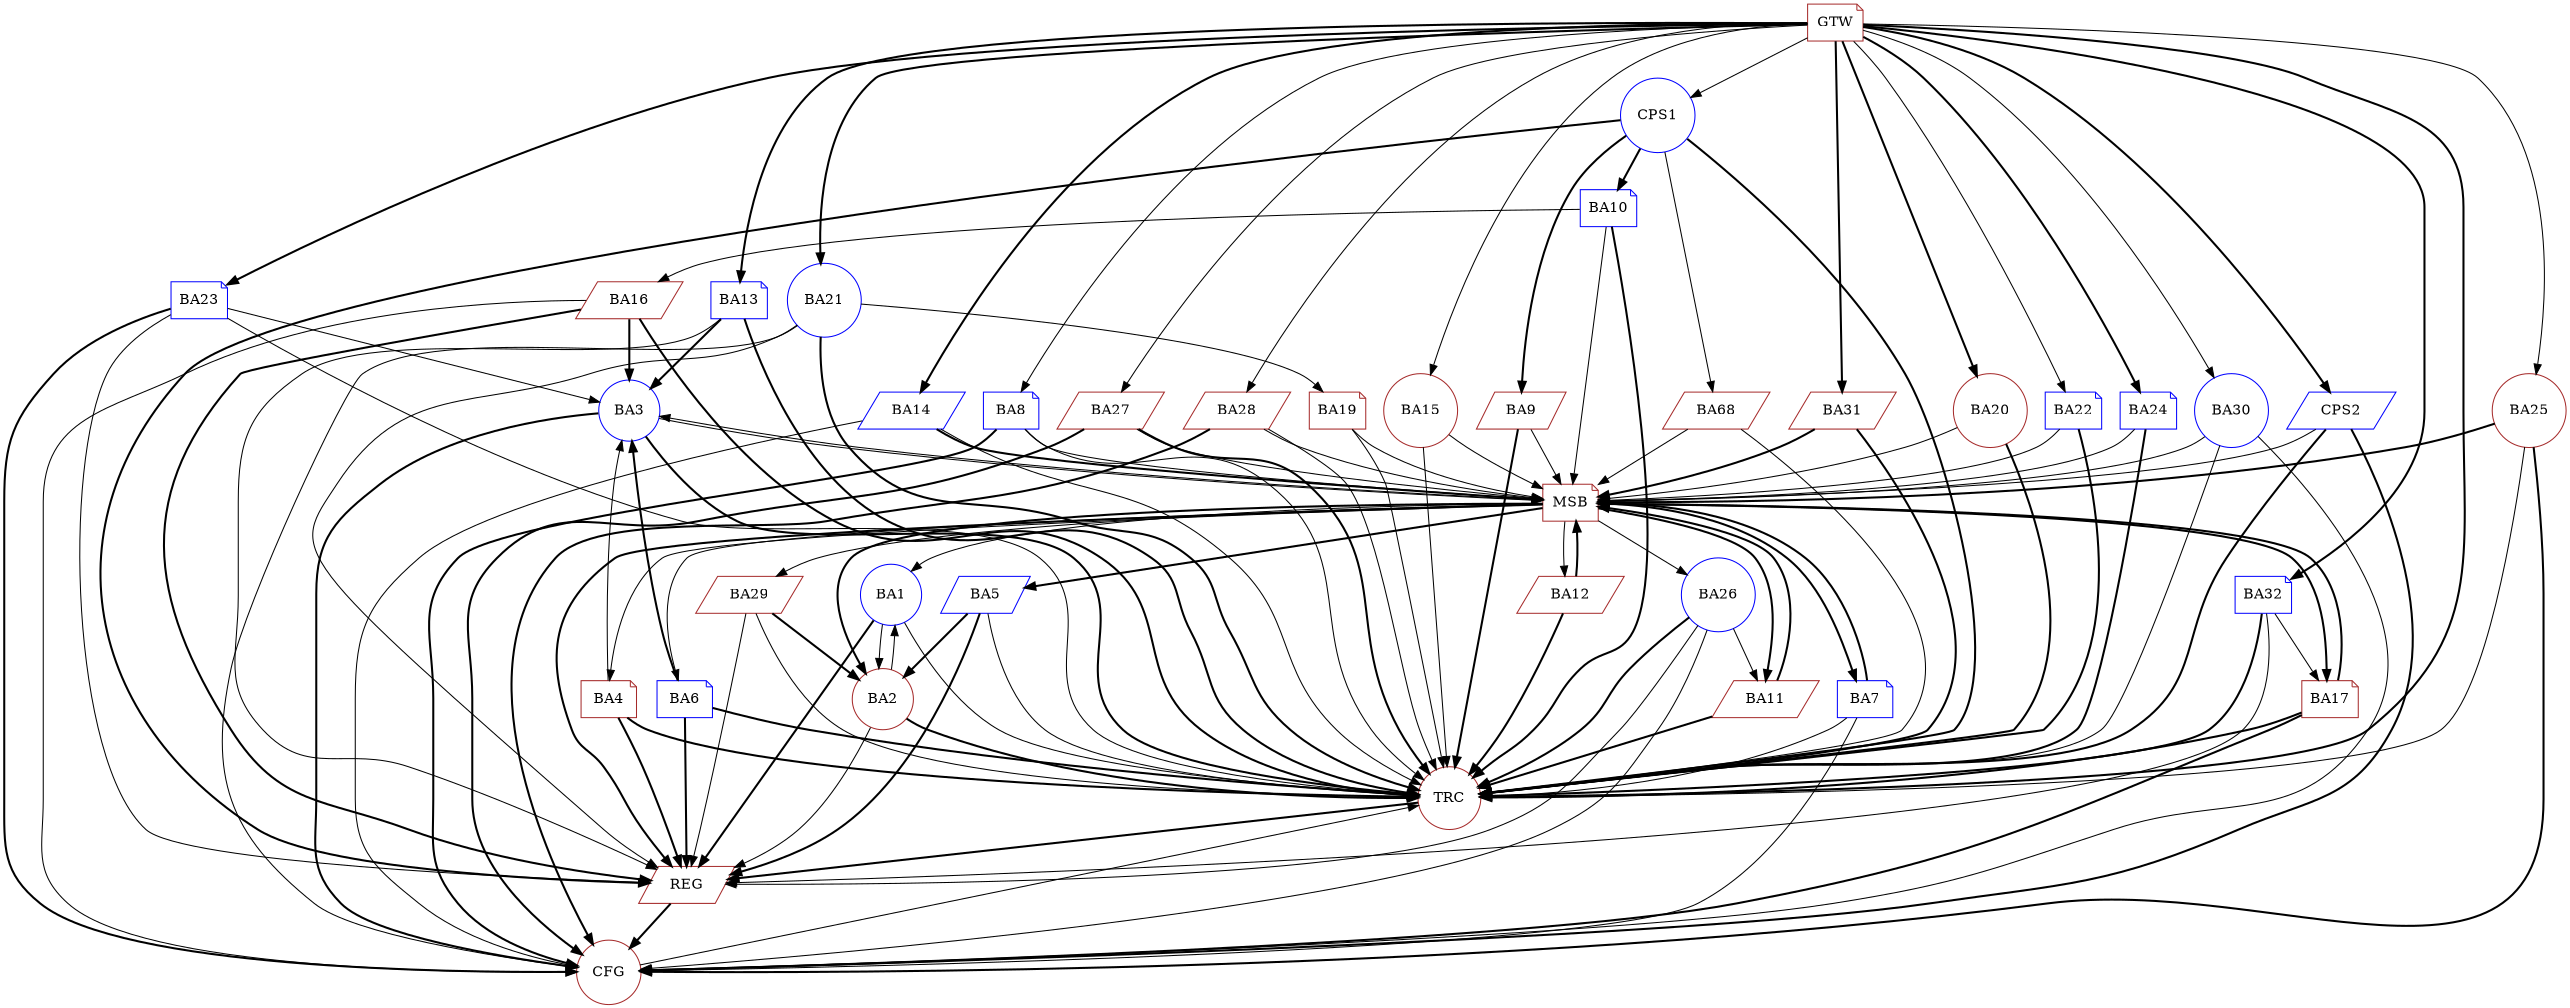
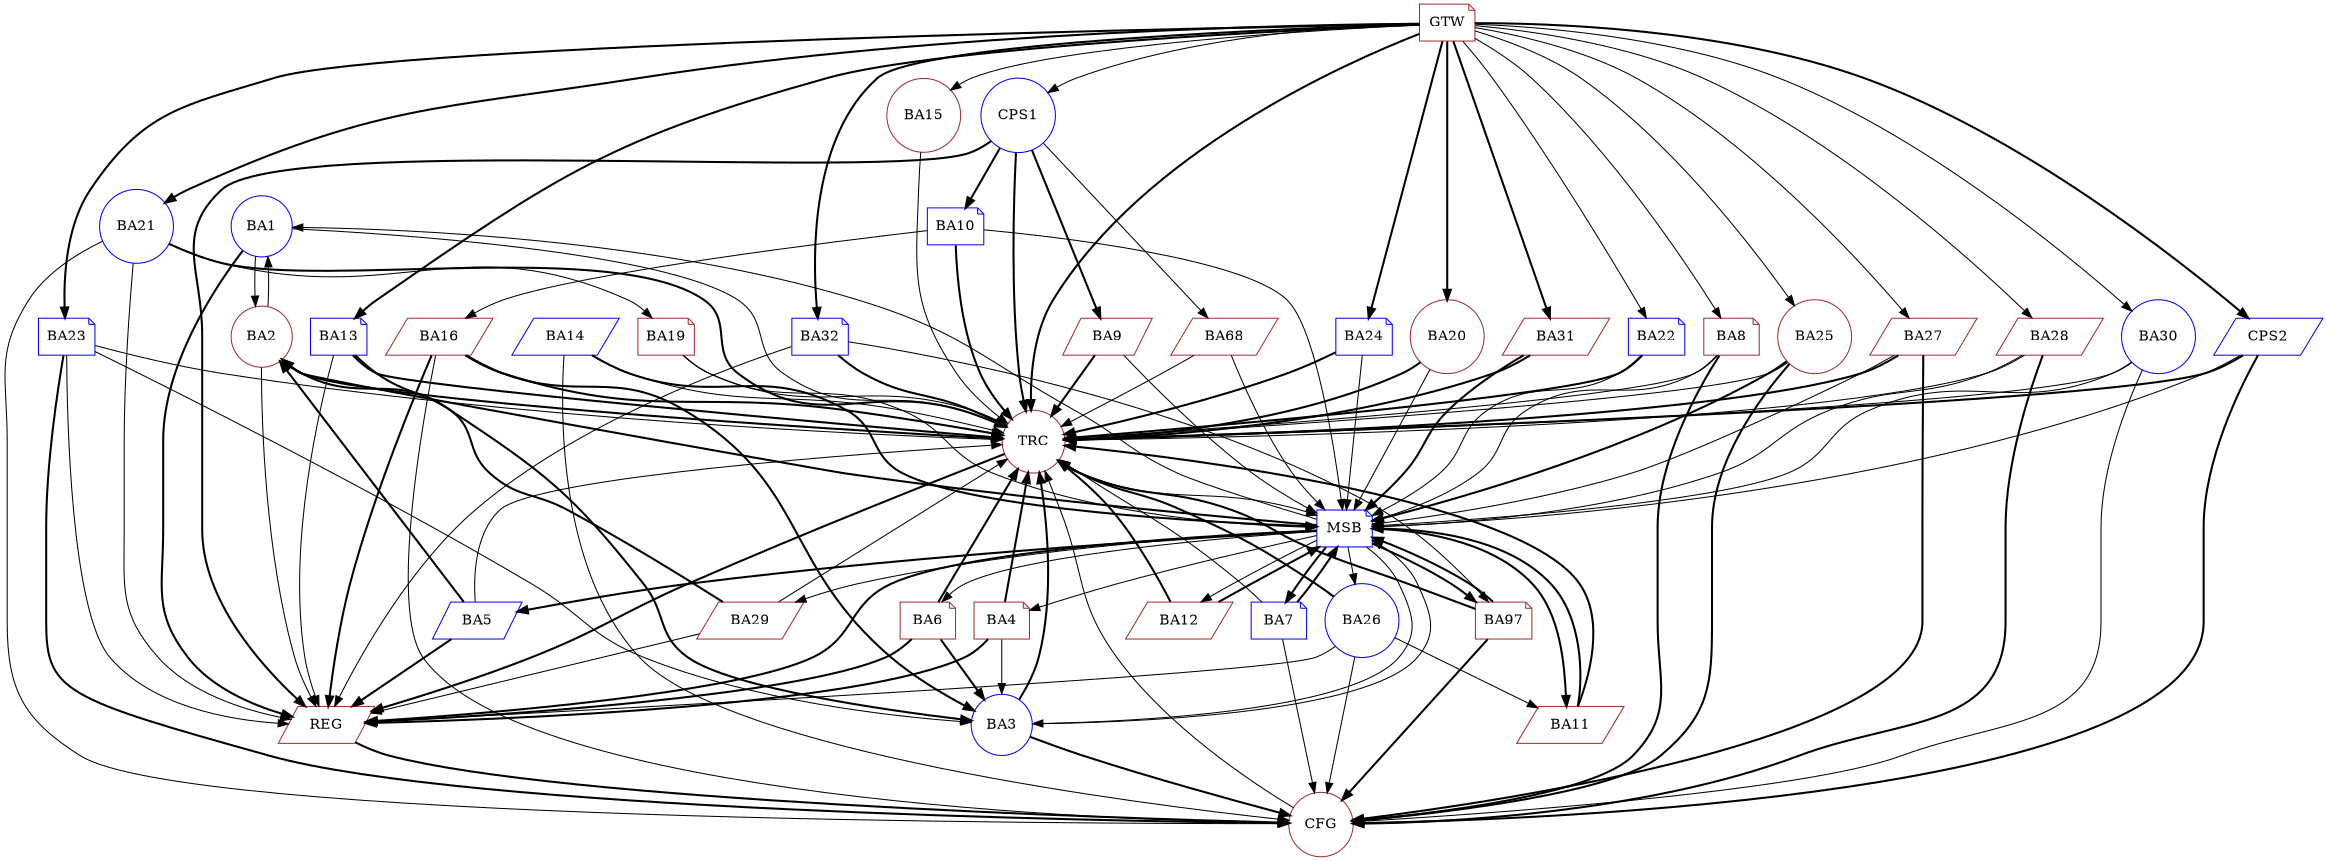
(1296, 53) -> none
(1011, 411) -> (1732, 337)
(1490, 461) -> (1213, 496)
(1570, 503) -> (1345, 528)
(685, 699) -> (928, 621)
(2330, 699) -> (1504, 621)
